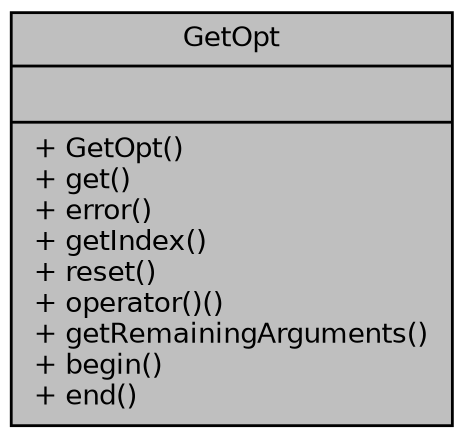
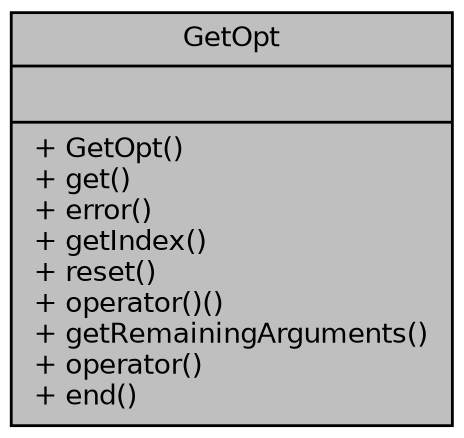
(98, 365) -> (119, 365)
